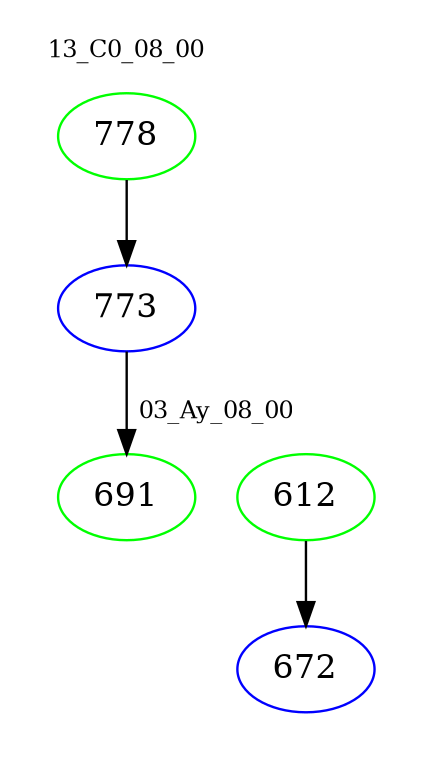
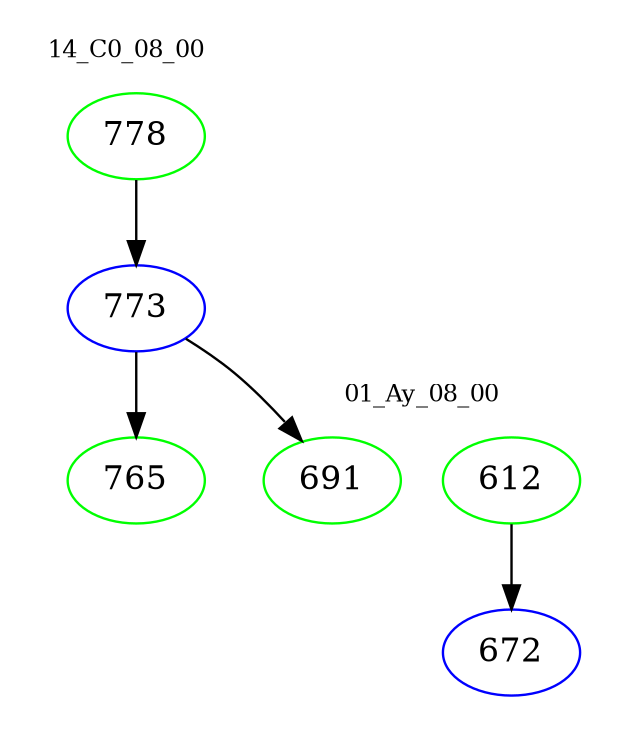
(127, 51) -> (127, 51)
(216, 412) -> (422, 396)
none -> (136, 480)
